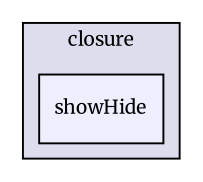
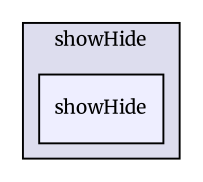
(101, 41) -> (101, 41)
